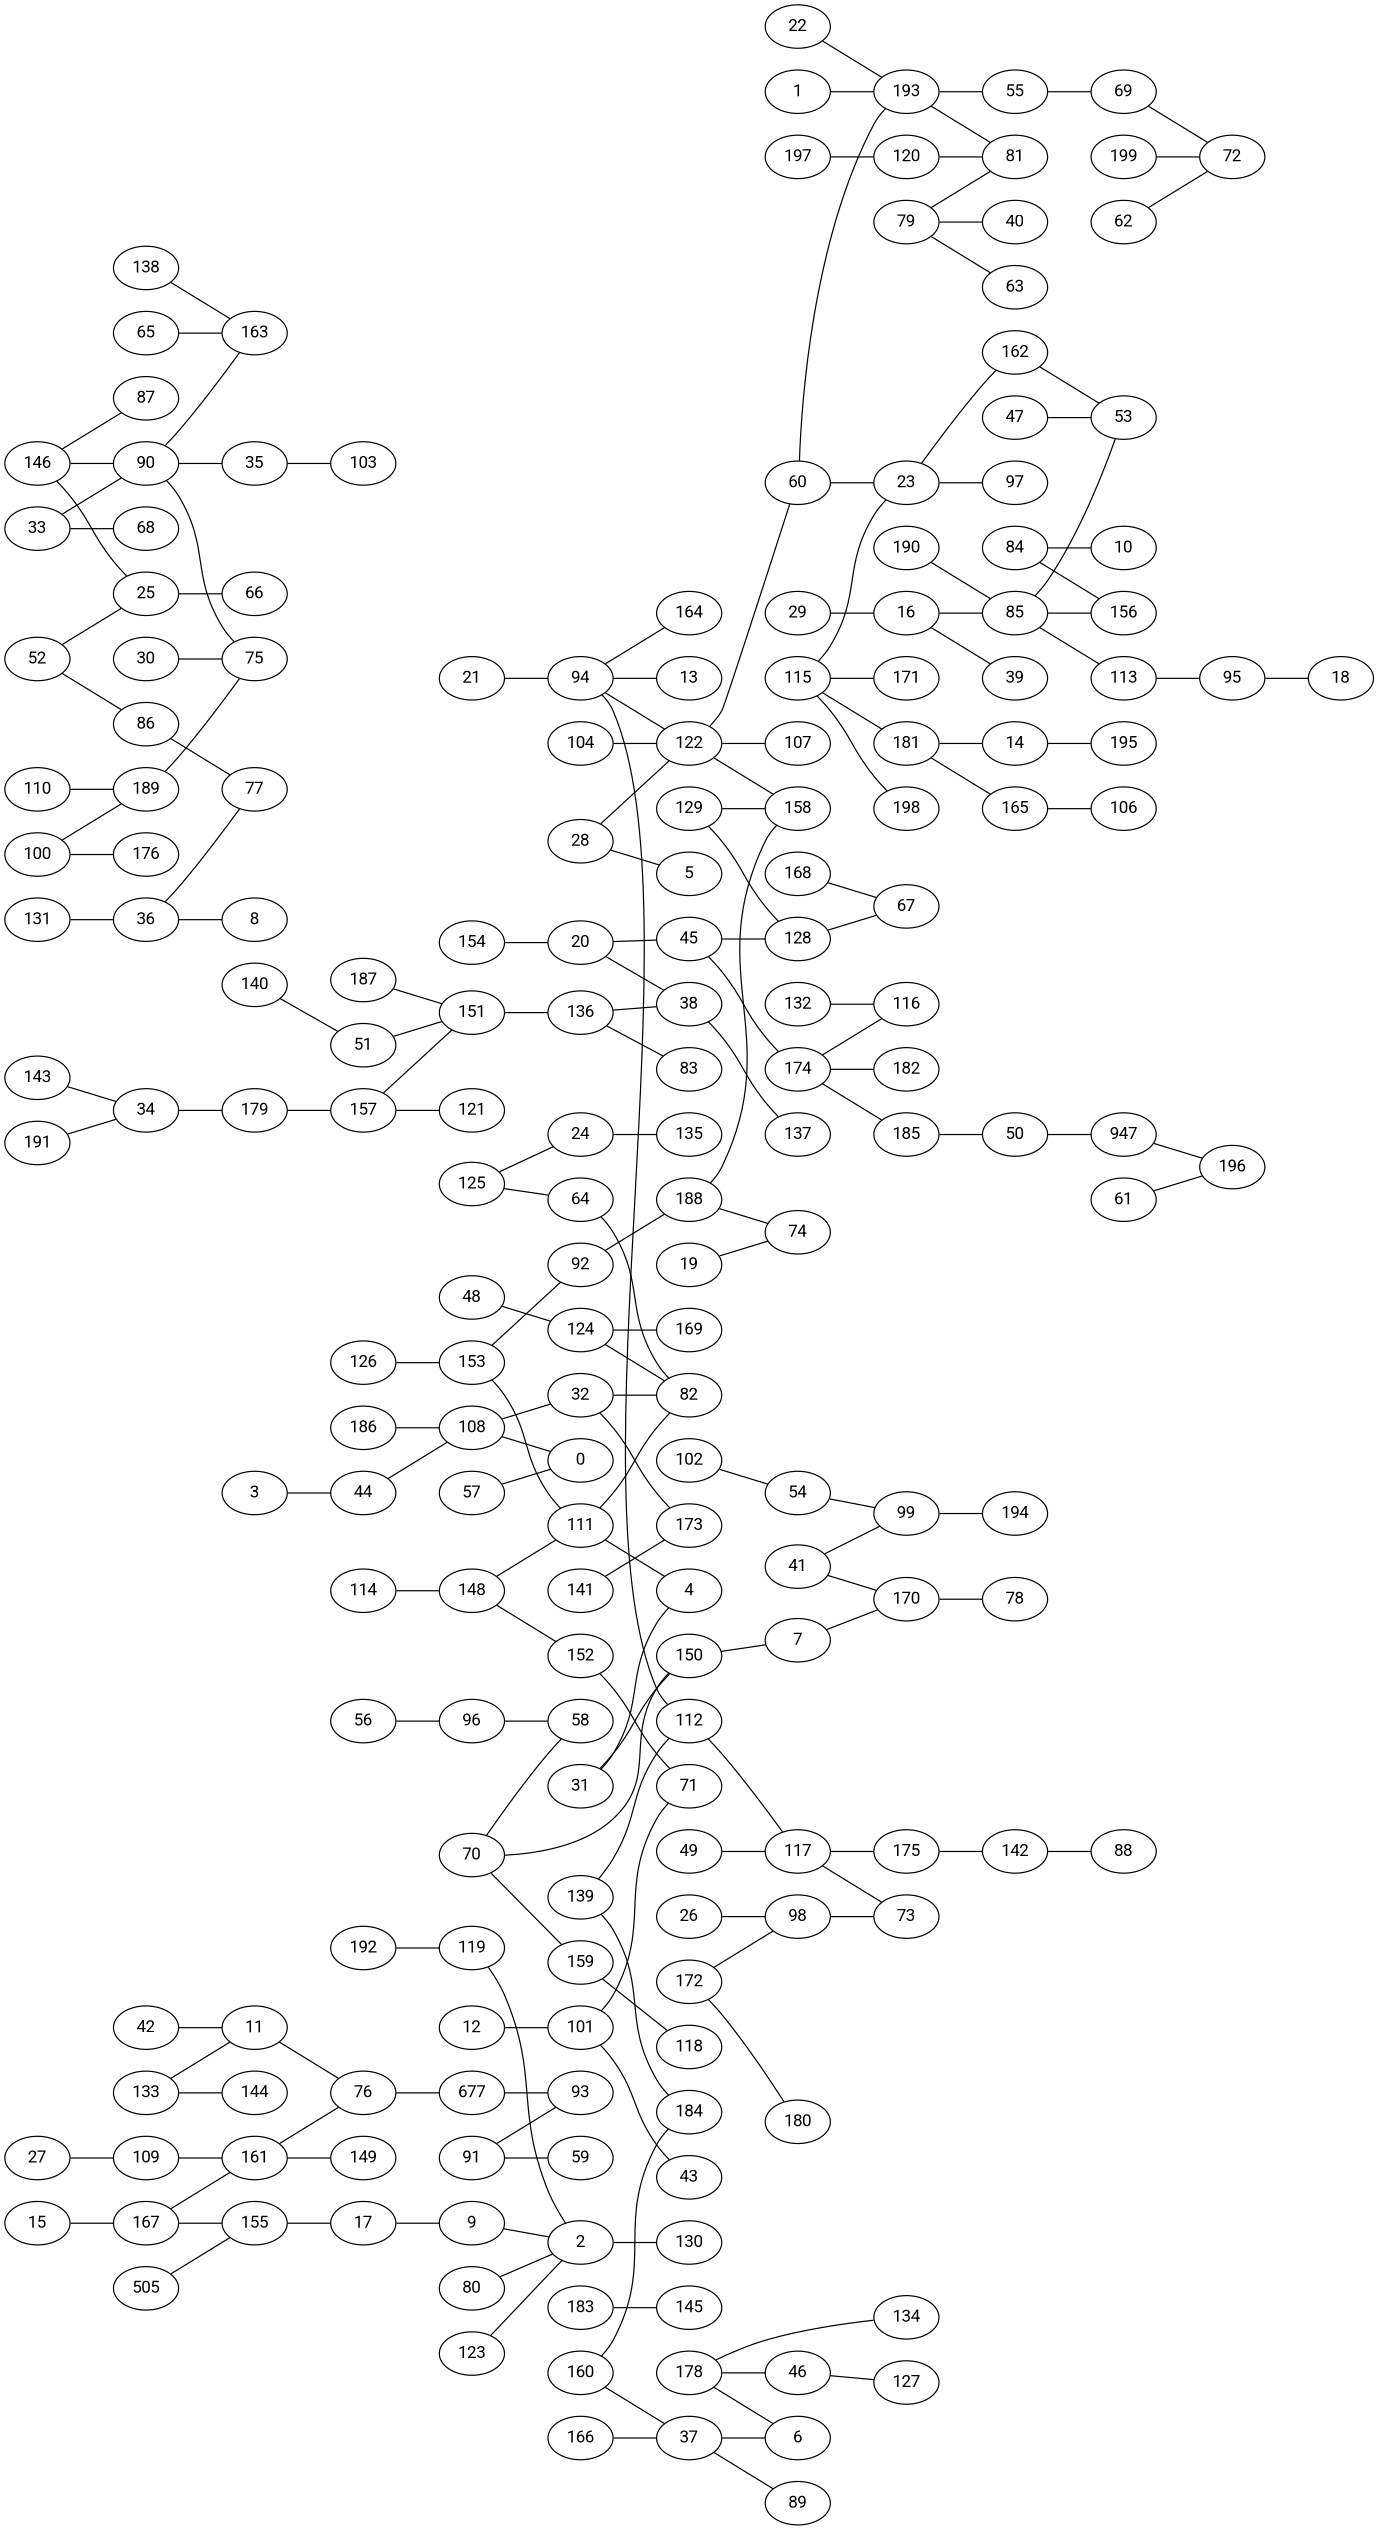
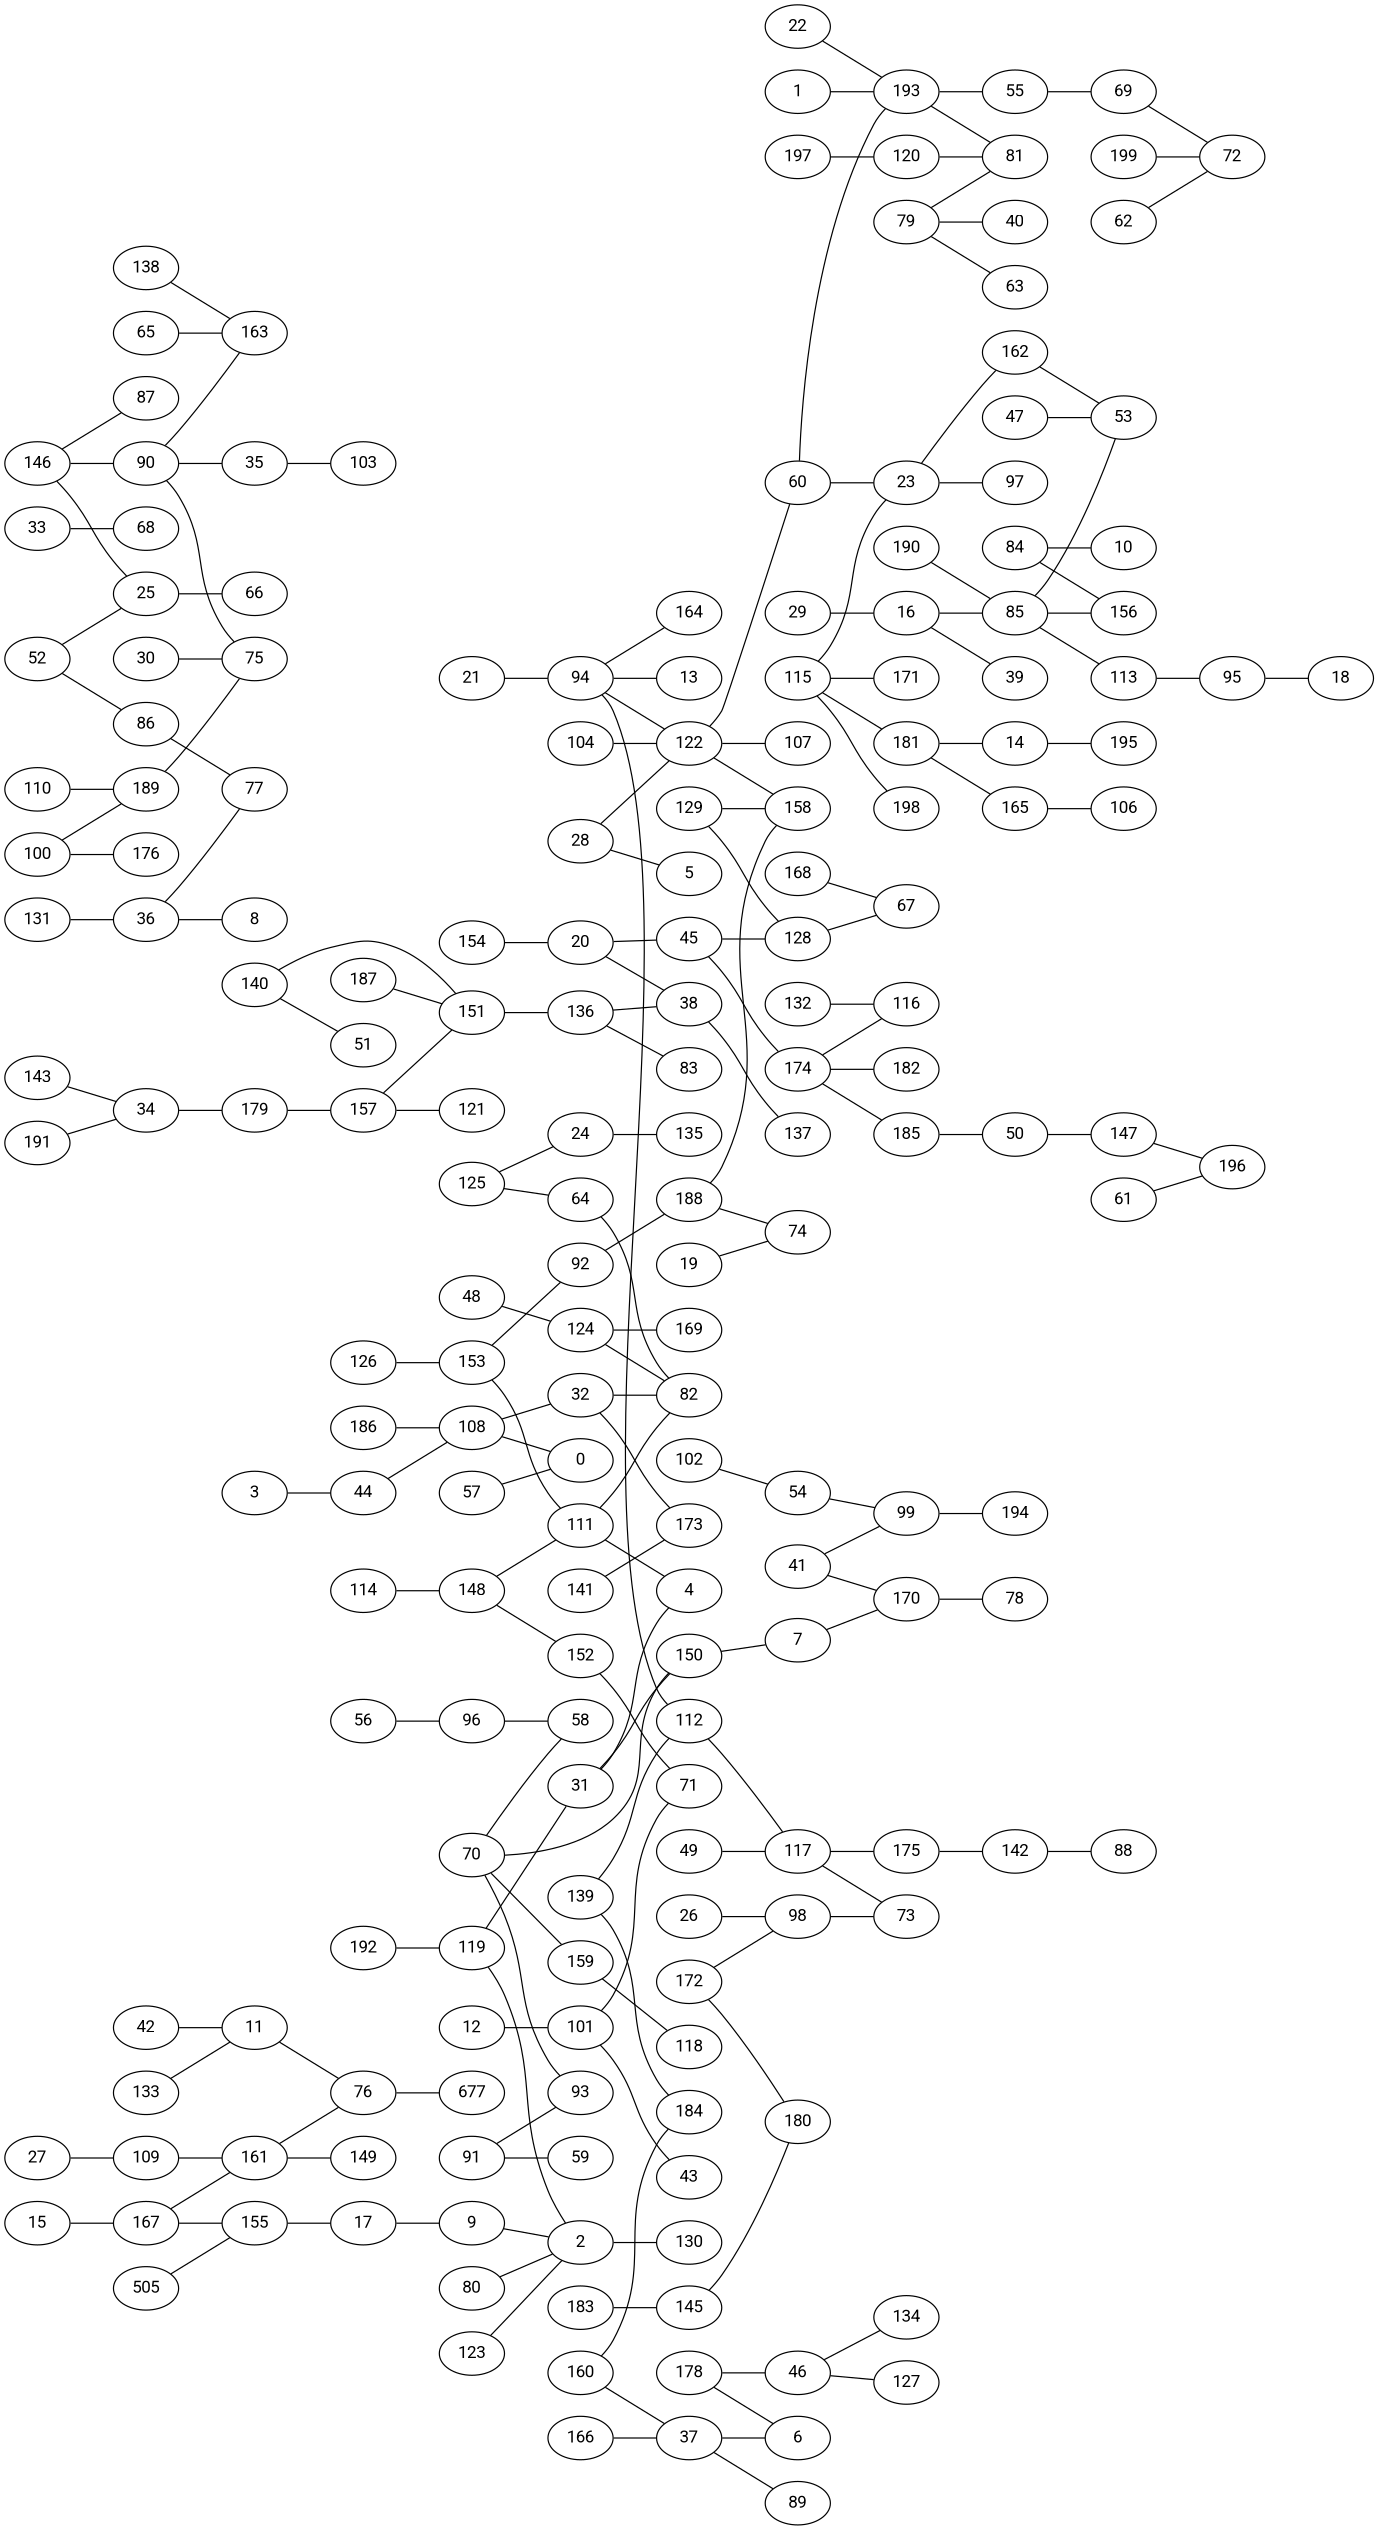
(92, 496) -> none
(418, 1029) -> (373, 942)
(1124, 1135) -> (1124, 1135)
none -> (526, 1867)
(255, 2093) -> none
(519, 2093) -> (521, 1977)
none -> (754, 2220)
(793, 2333) -> (852, 2345)
